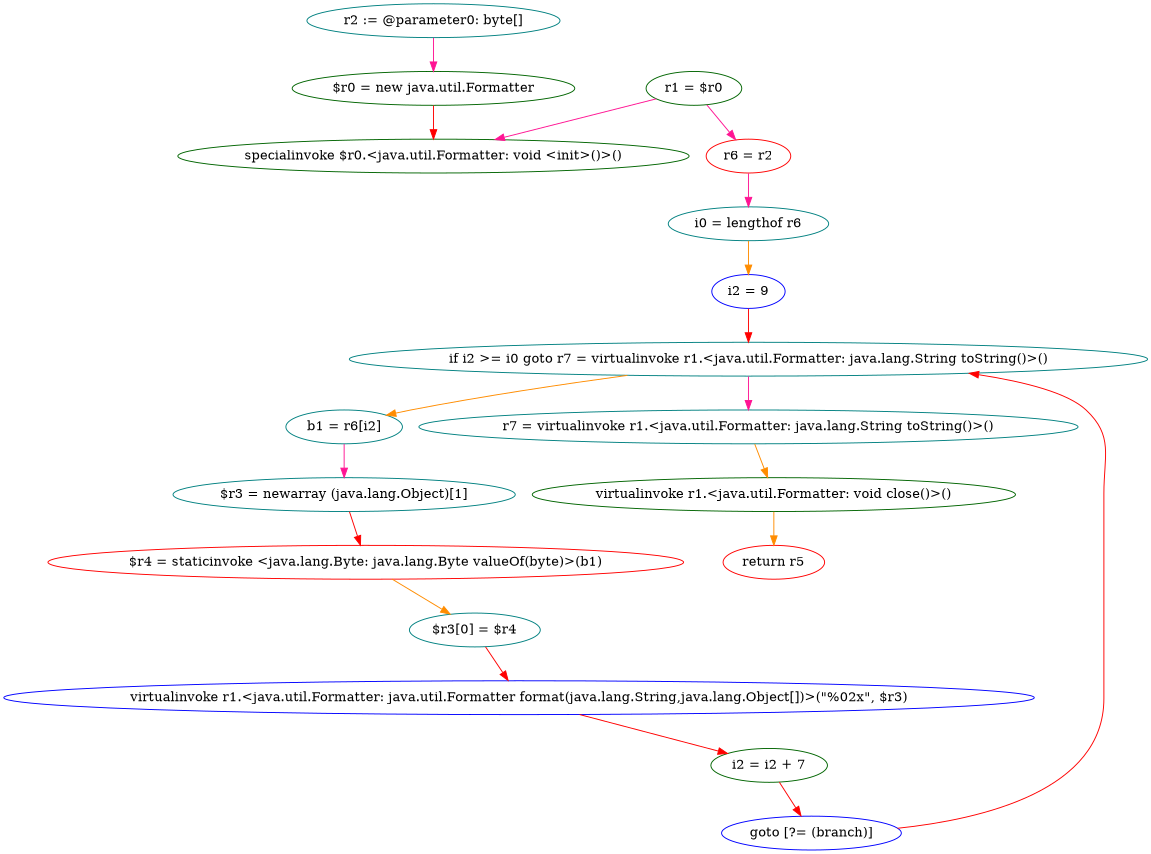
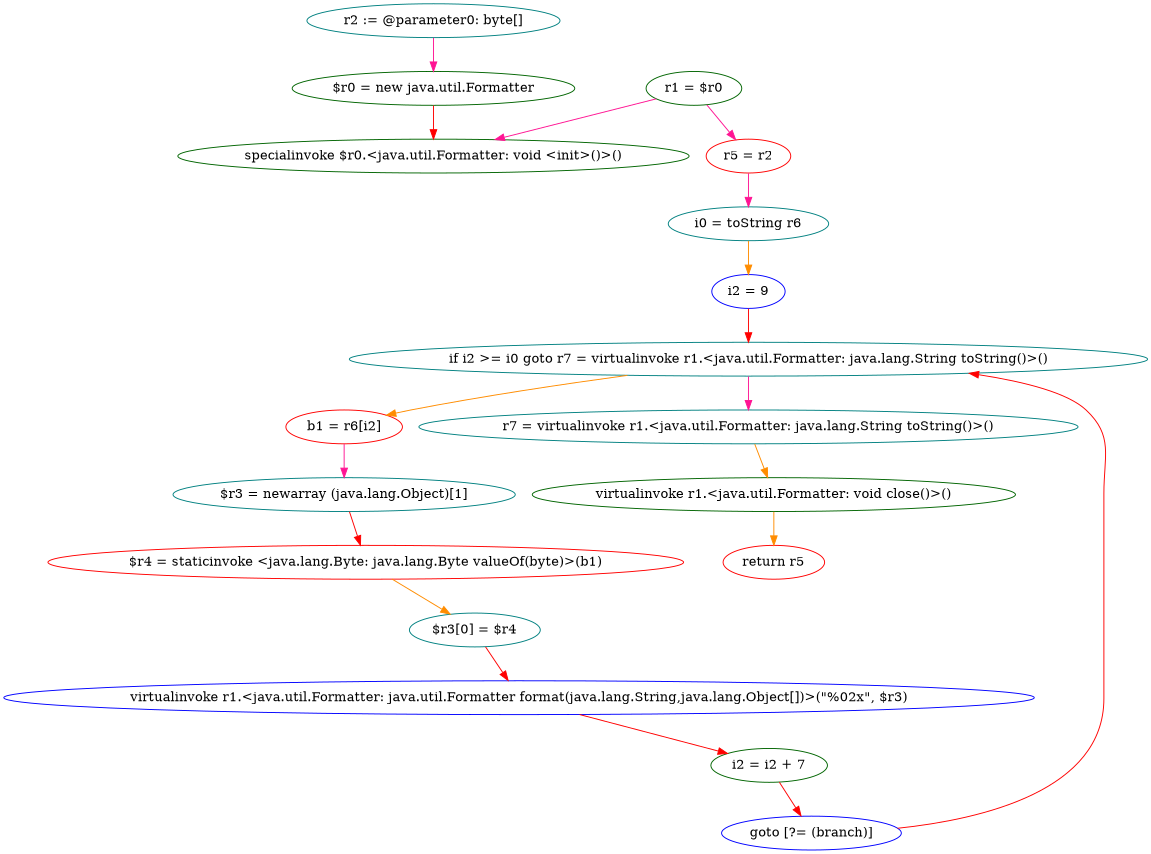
(748, 156) -> (748, 156)
(748, 224) -> (748, 224)
(344, 427) -> (344, 427)
